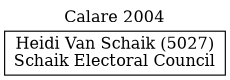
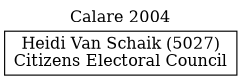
(115, 53) -> (121, 53)
